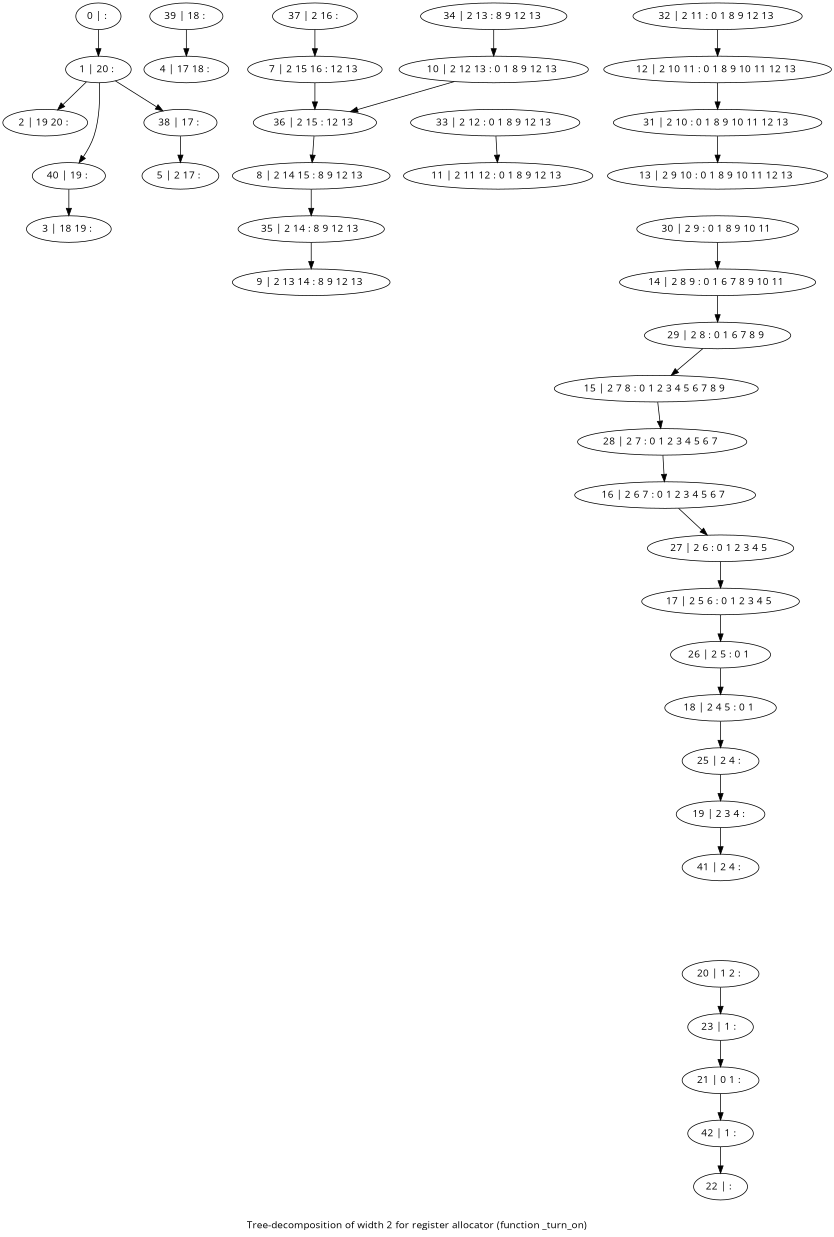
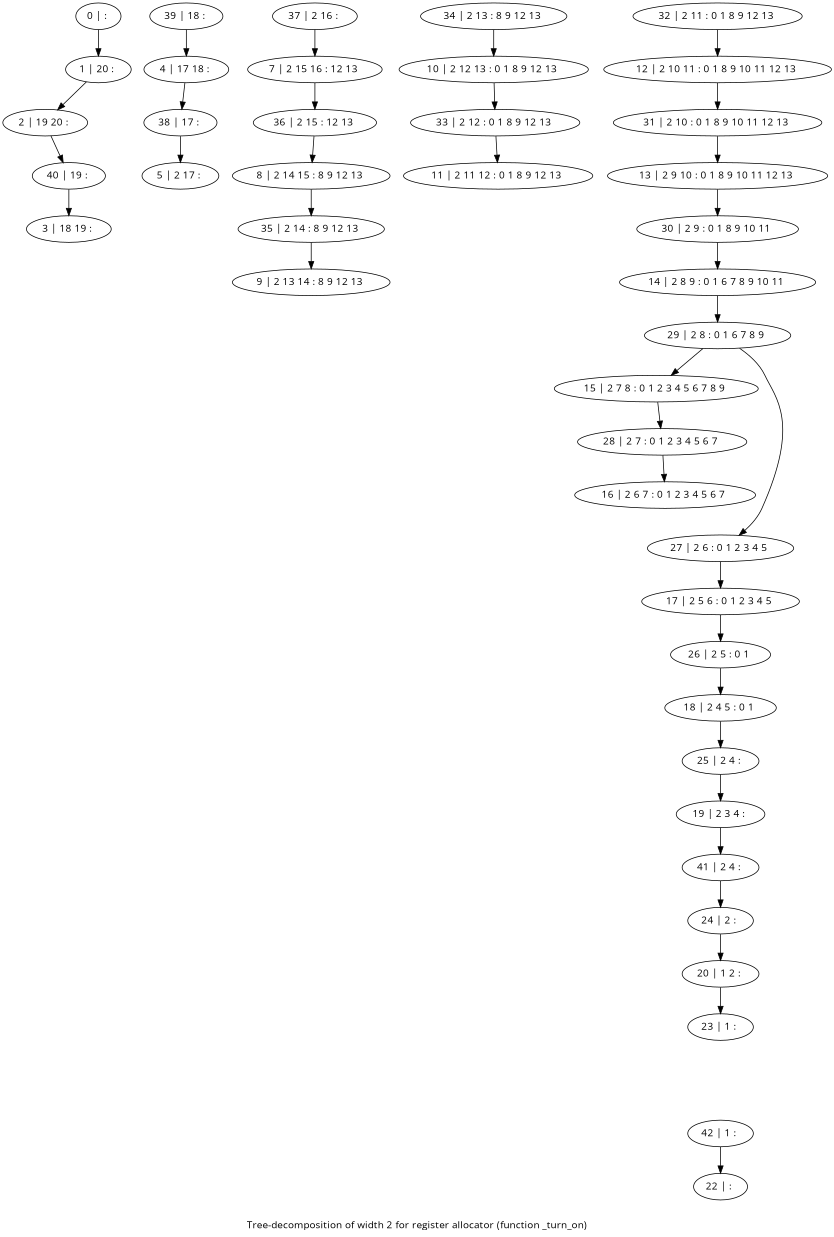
(136, 94) -> (184, 92)
(406, 96) -> (494, 92)
(97, 121) -> (55, 146)
none -> (718, 199)
(690, 519) -> (782, 437)
none -> (721, 921)
(721, 1080) -> none
